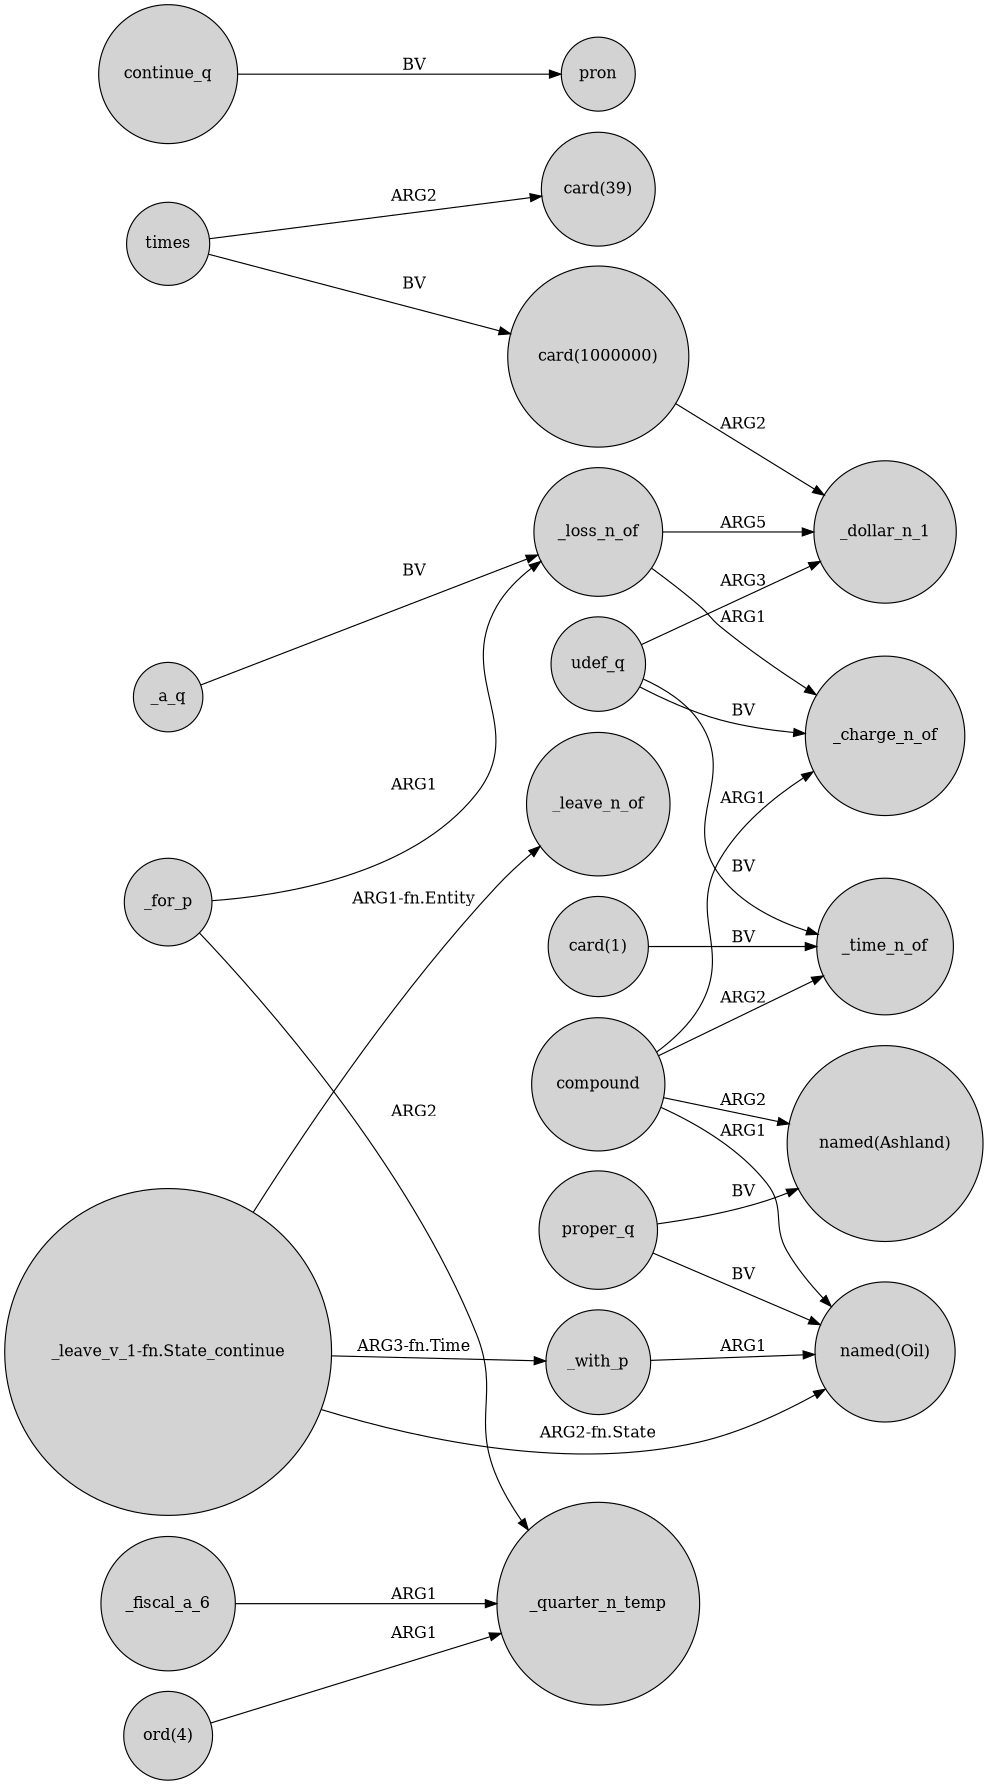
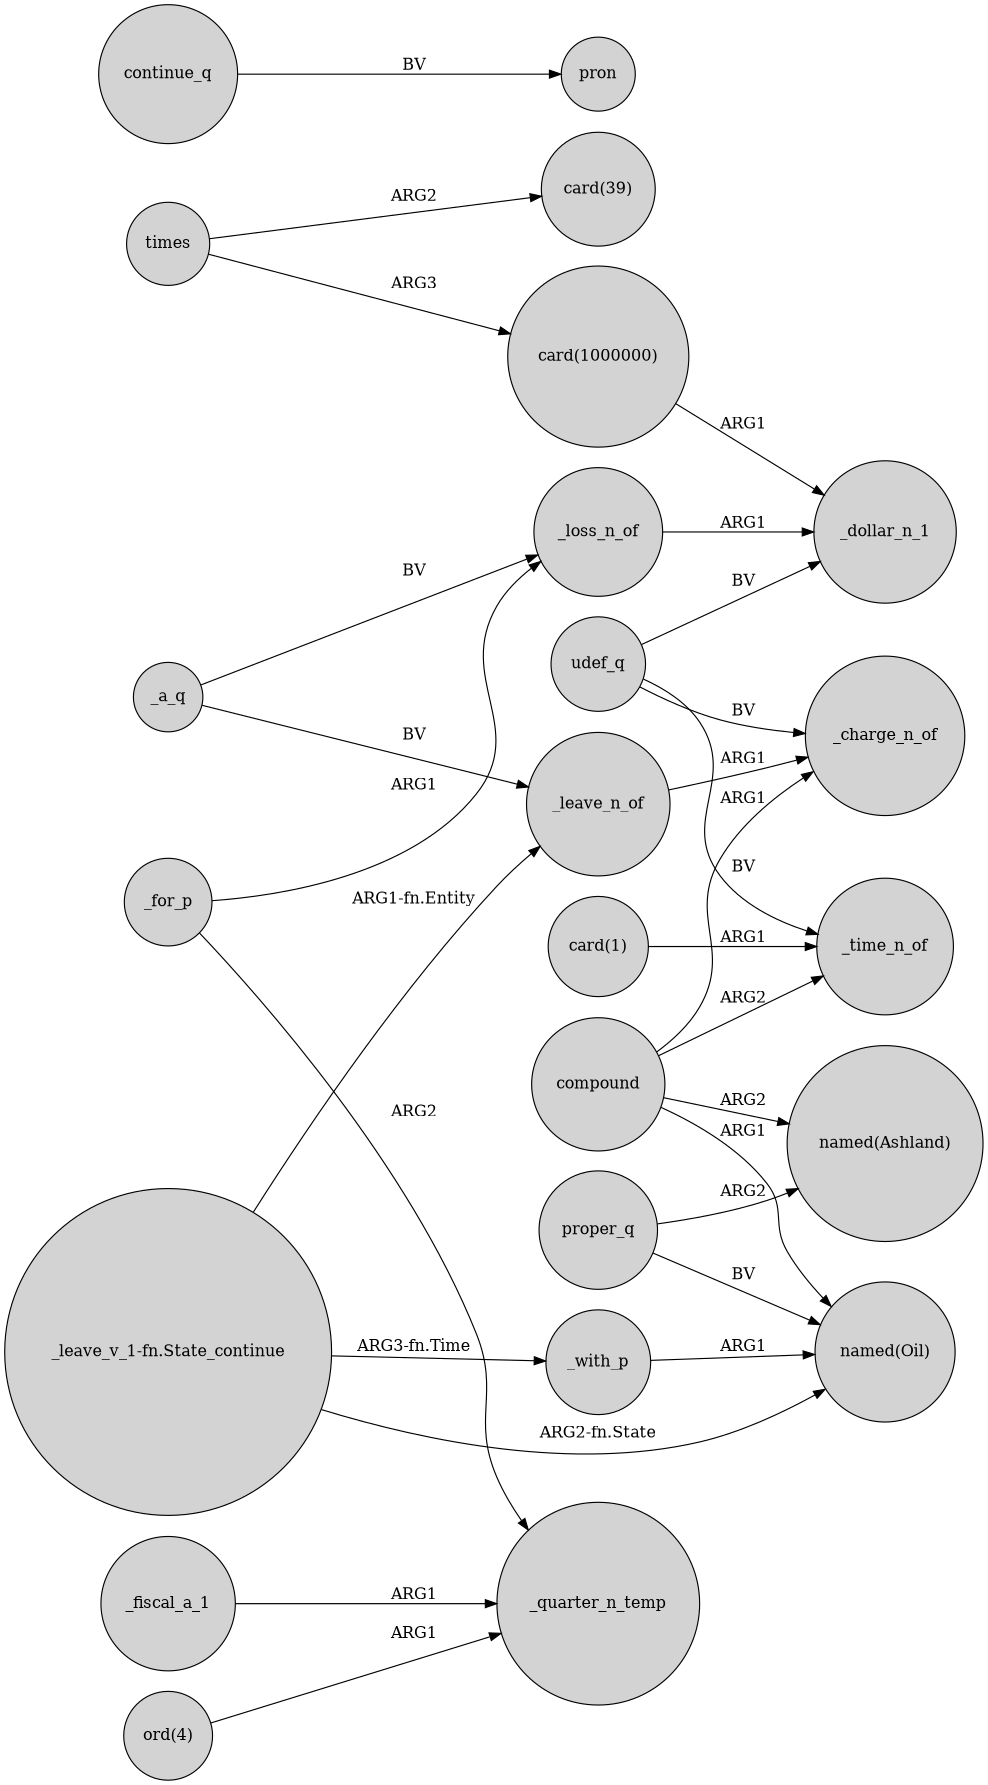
(414, 284) -> (414, 284)
(744, 424) -> (744, 424)
(744, 523) -> (744, 523)
(744, 582) -> (744, 582)
(726, 631) -> (733, 776)
none -> (360, 745)
(744, 938) -> (744, 938)
(744, 1192) -> (744, 1192)
(168, 1604) -> (168, 1604)
